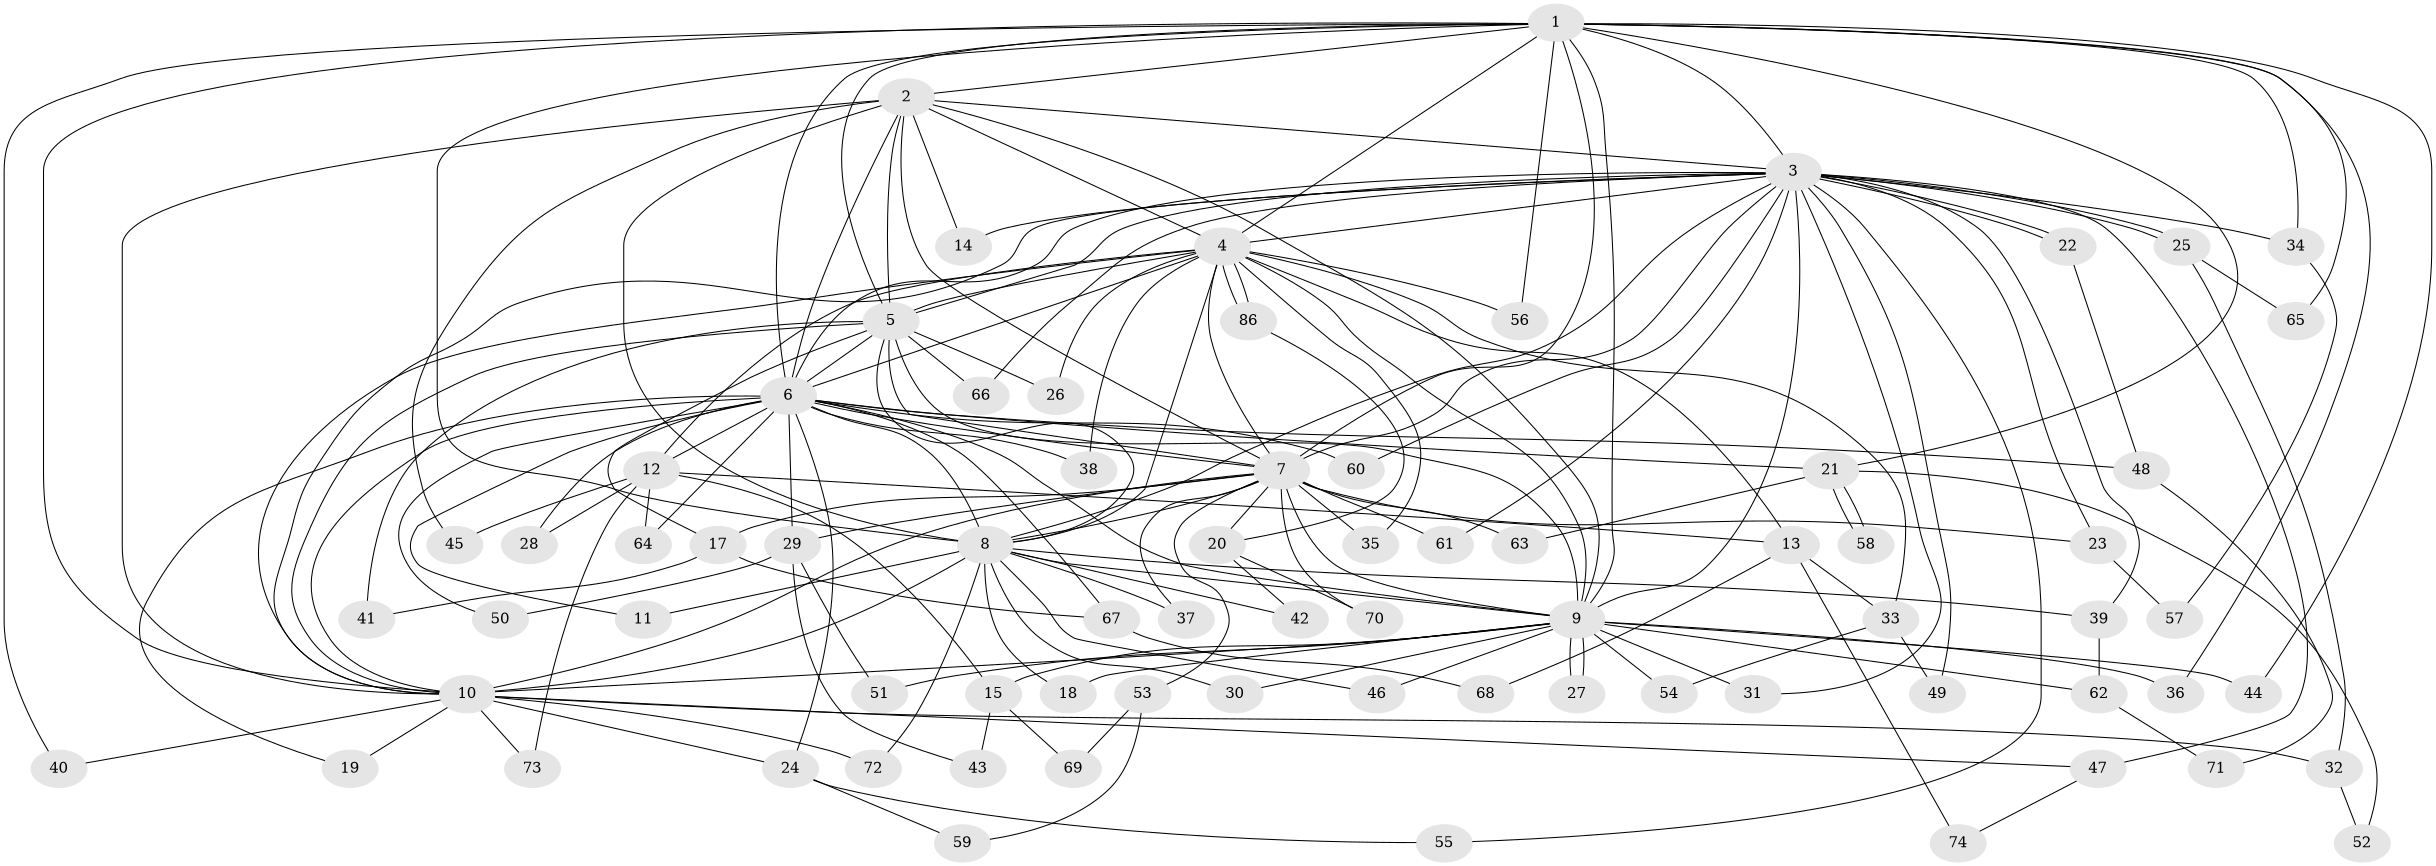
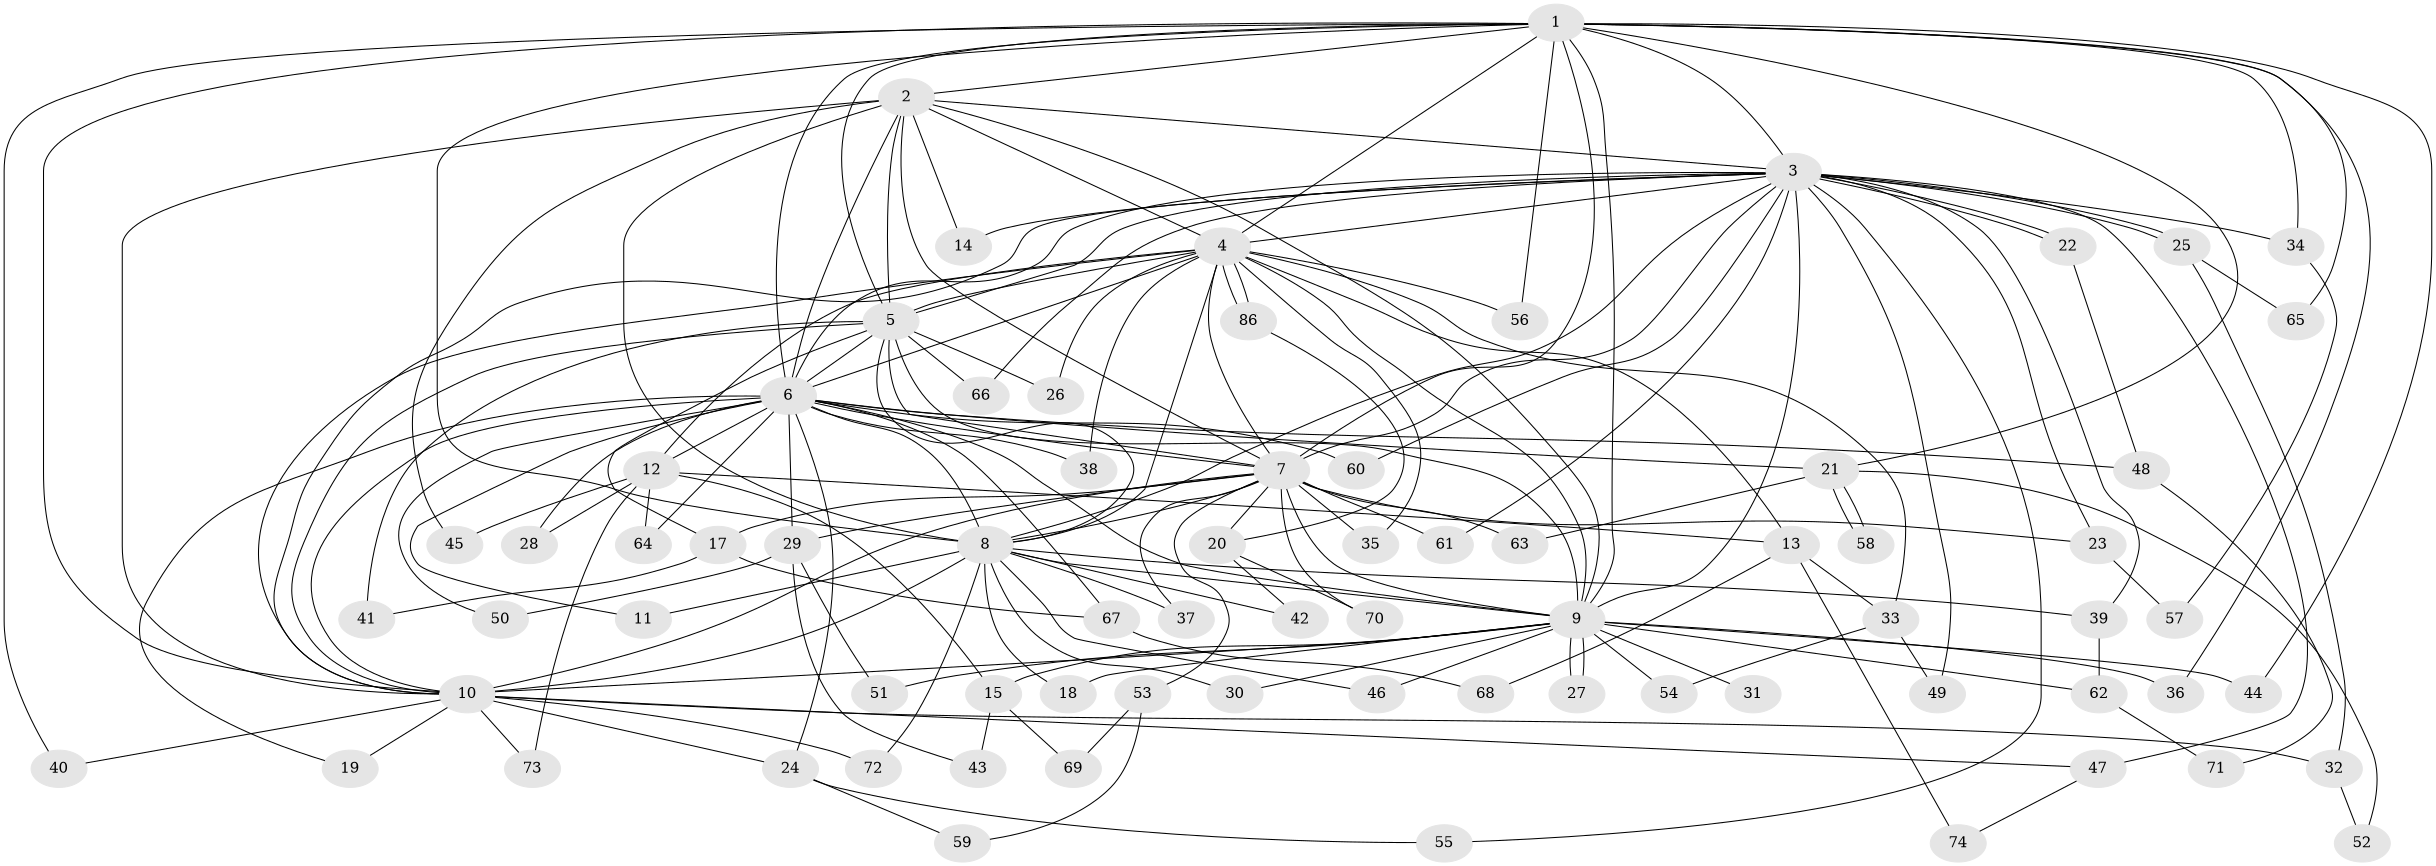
(1910, 489) -> none
